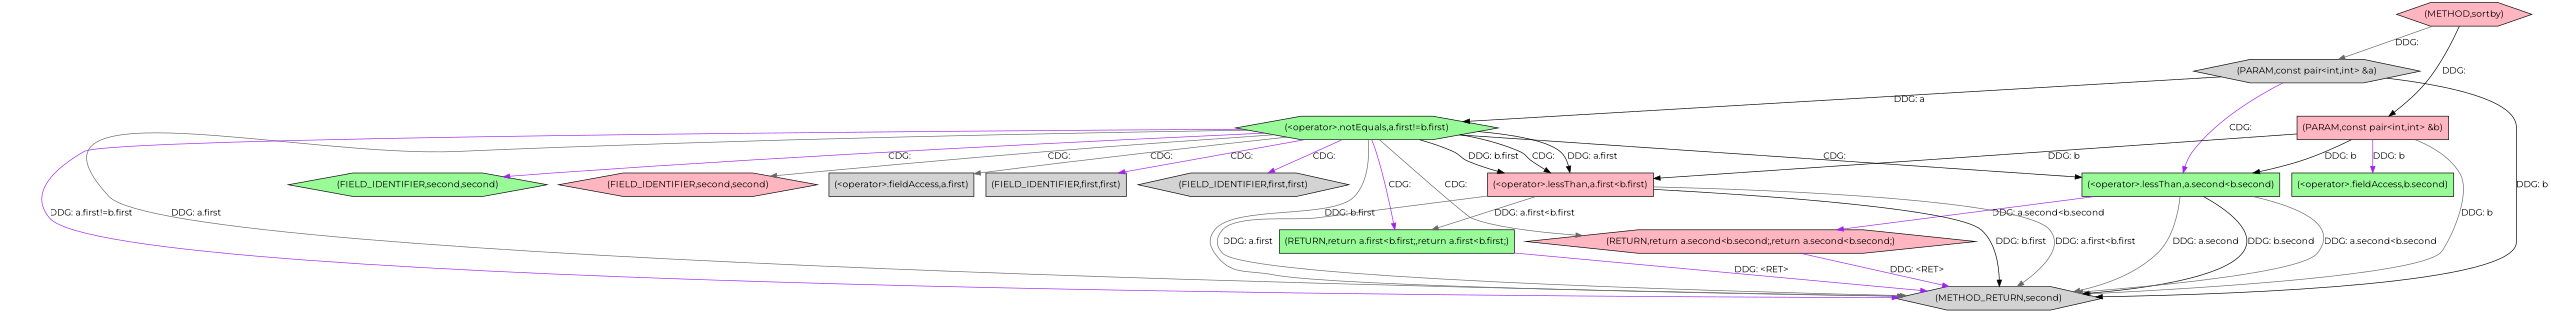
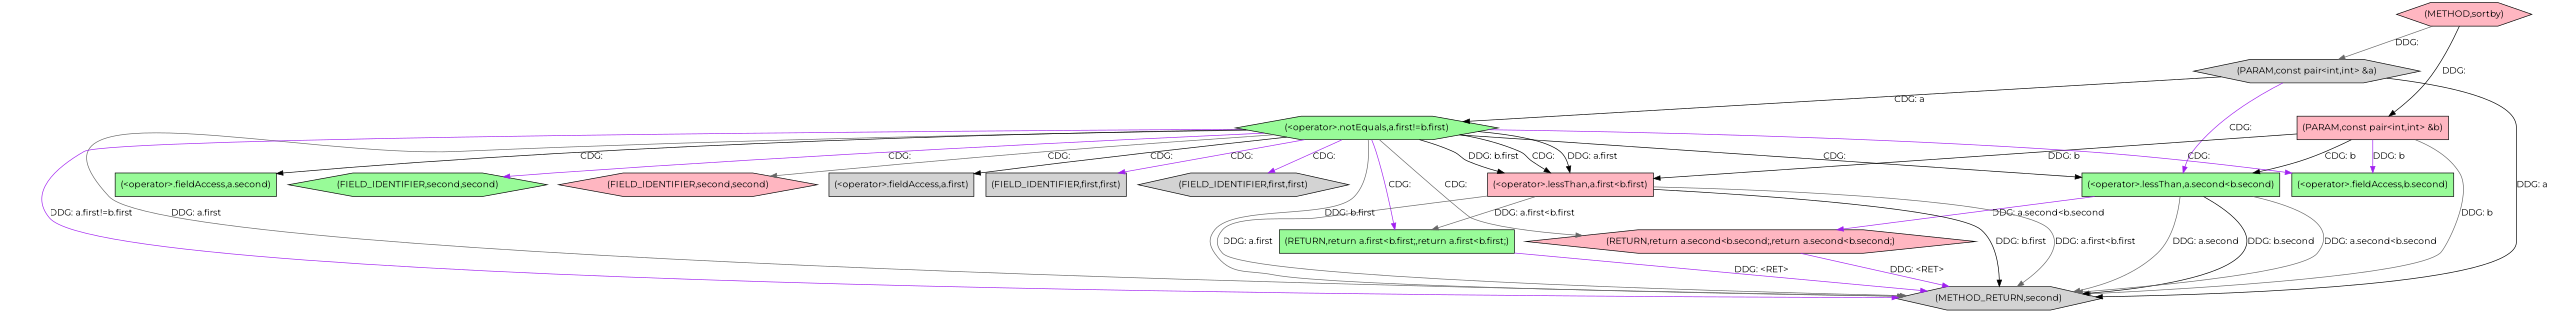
(1910, 100) -> (1910, 100)
none -> (1887, 141)
(1134, 154) -> (1134, 154)
(2341, 156) -> (2341, 156)
none -> (196, 185)
(2532, 185) -> (2532, 185)
